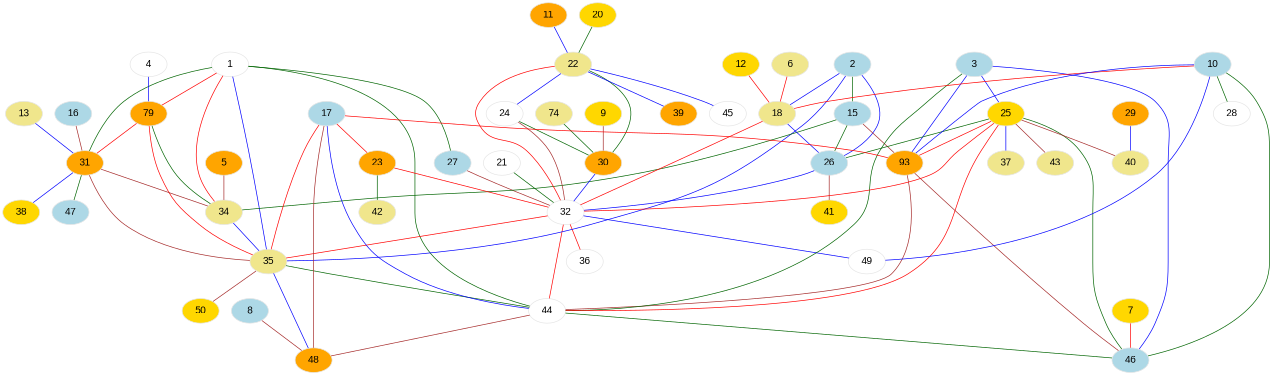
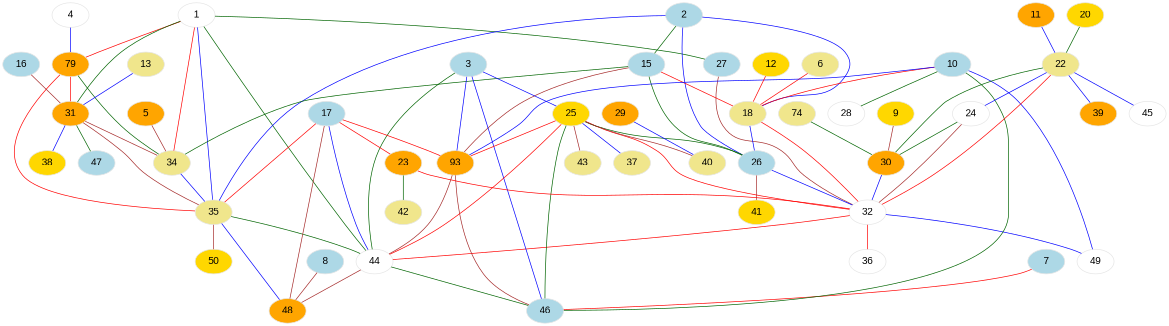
none -> (697, 89)
(502, 163) -> none
(410, 238) -> none
(1130, 311) -> (1046, 262)
